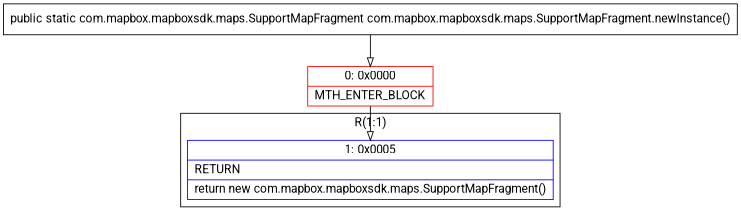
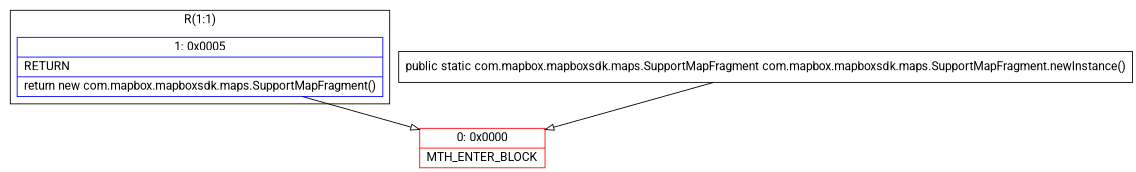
(370, 119) -> (357, 112)
